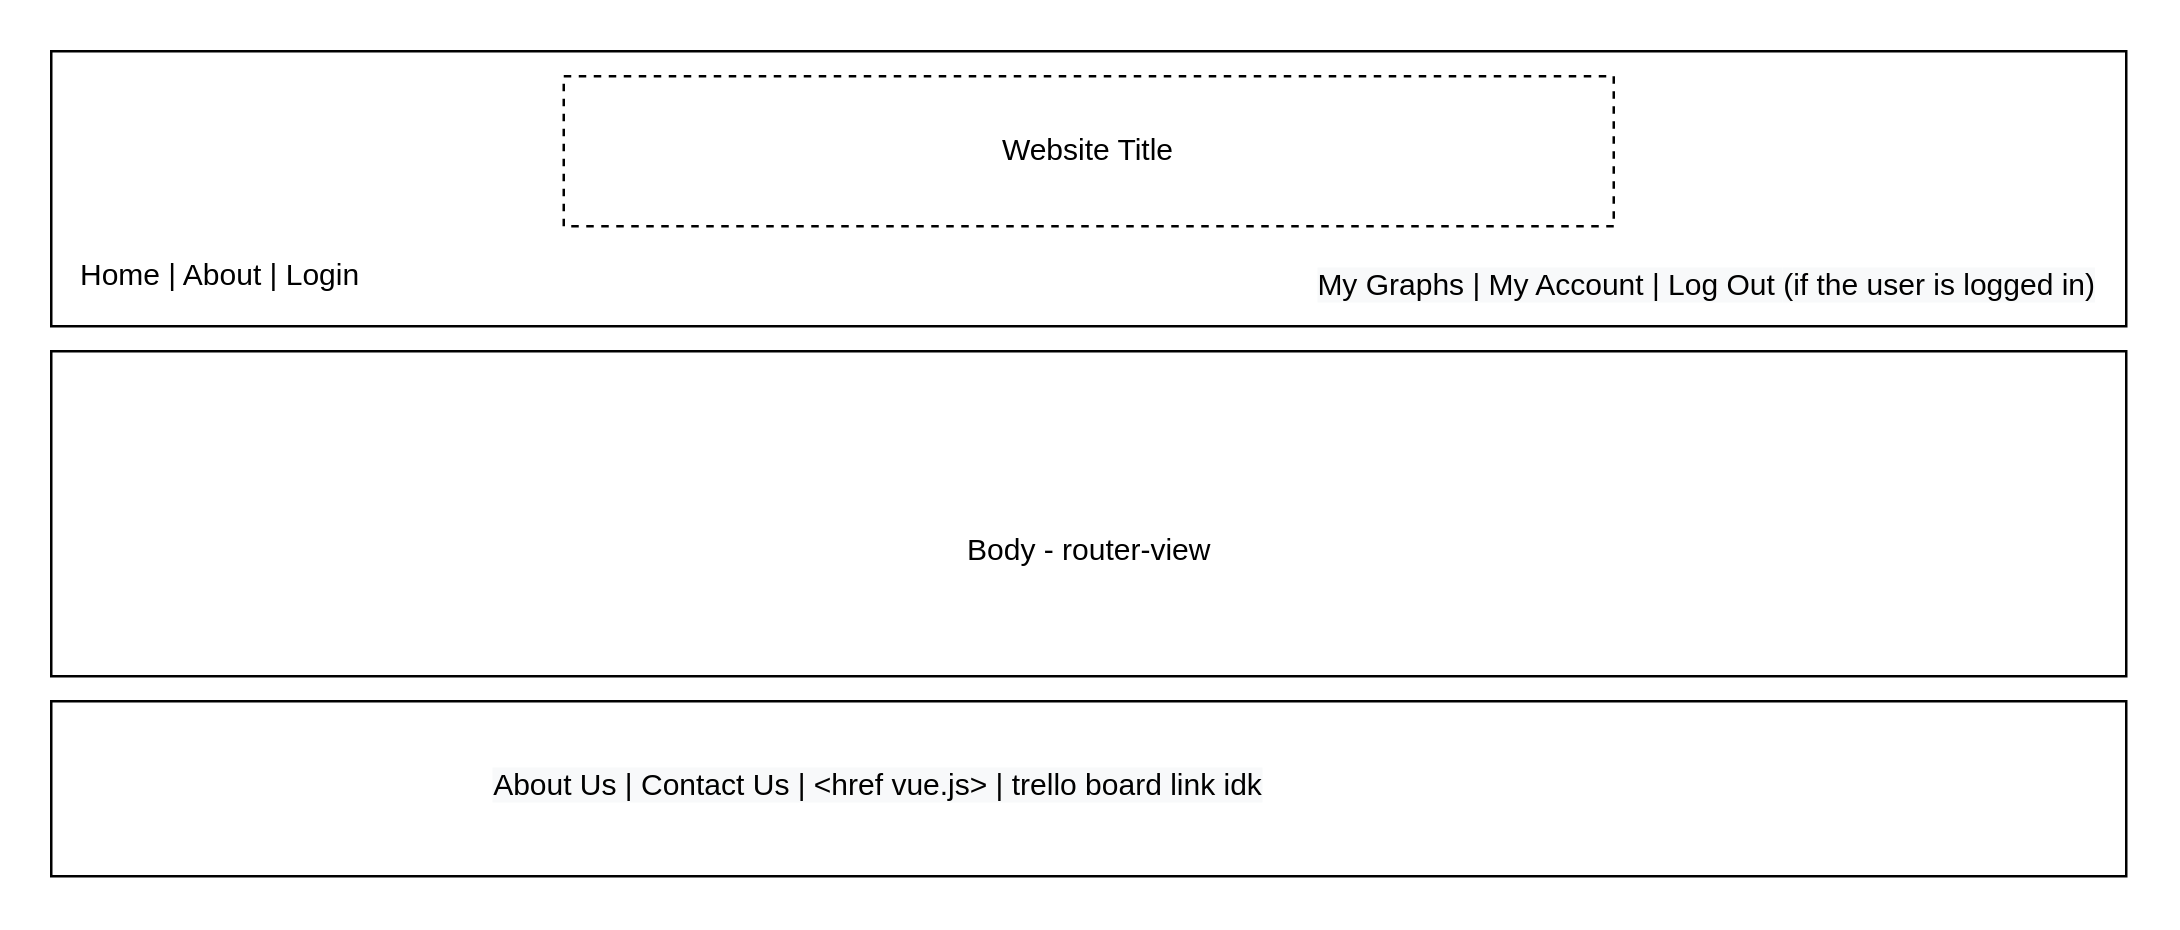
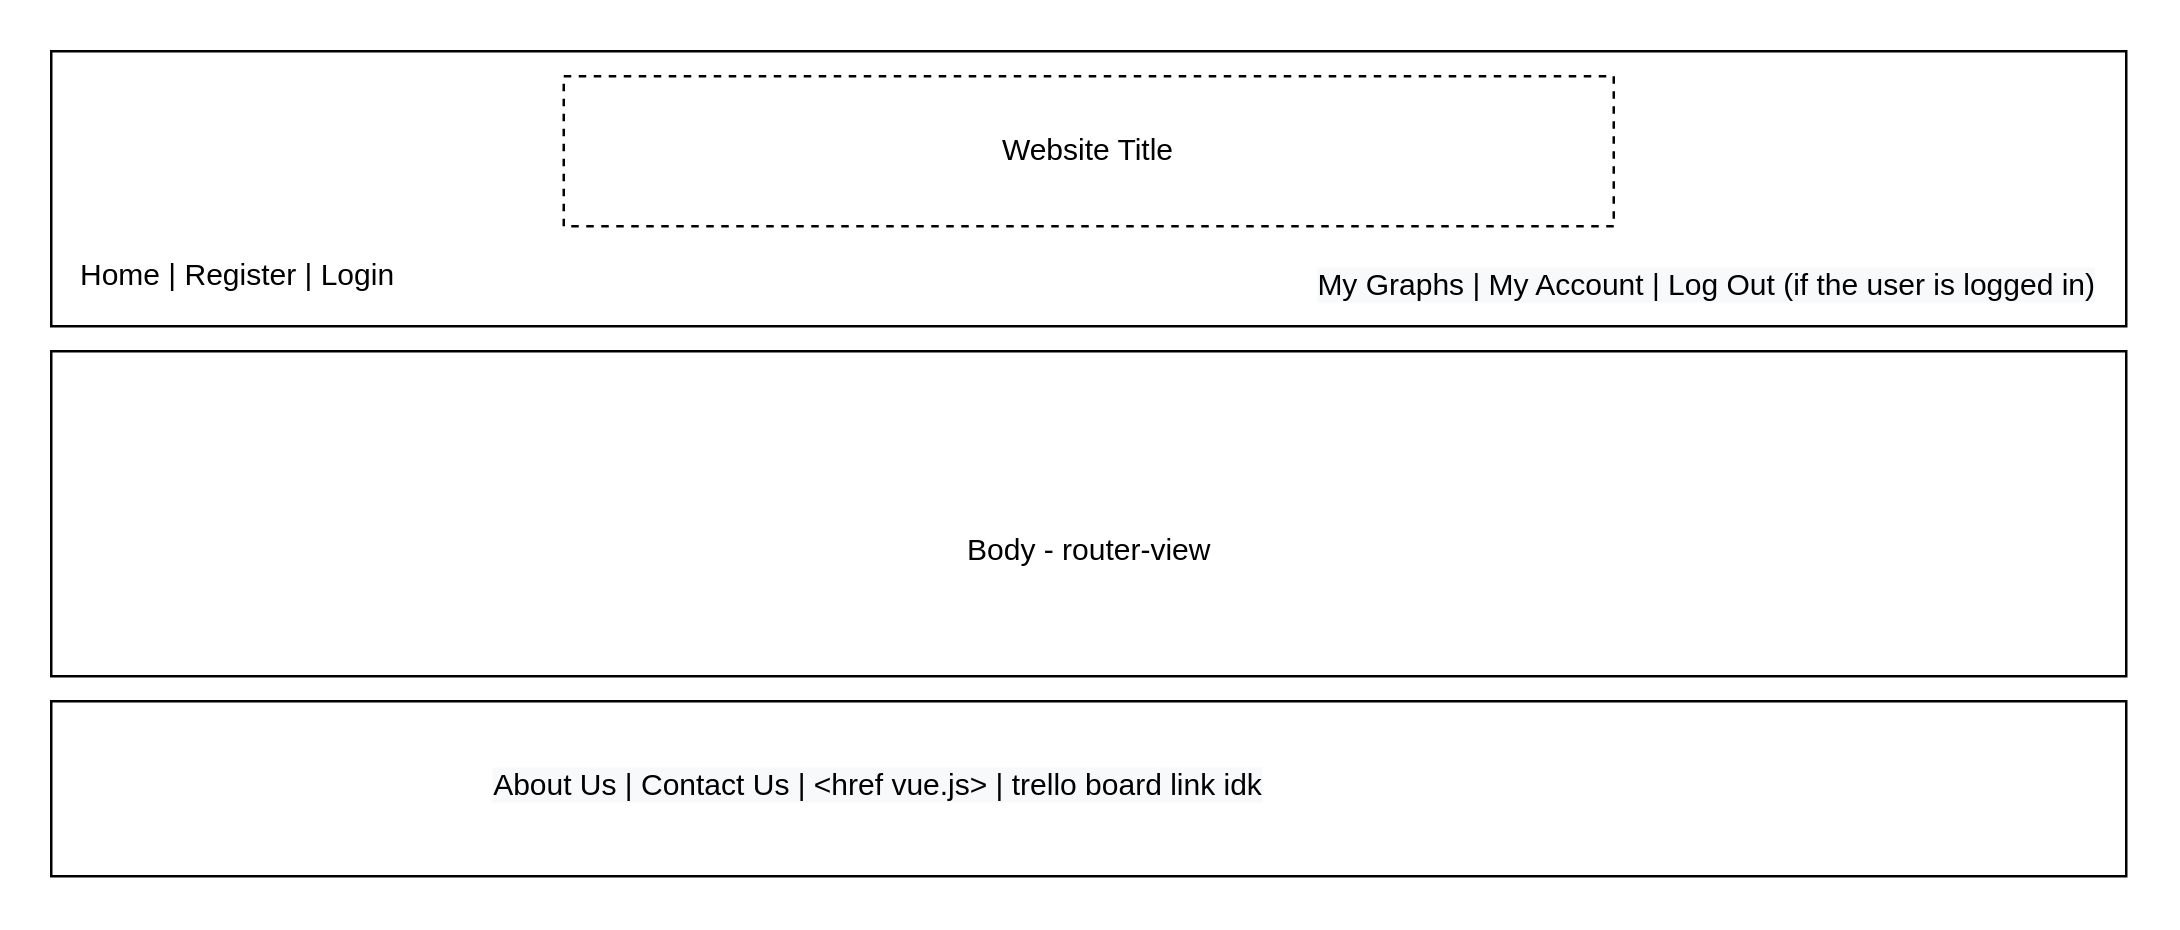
(222, 276) -> (243, 276)
